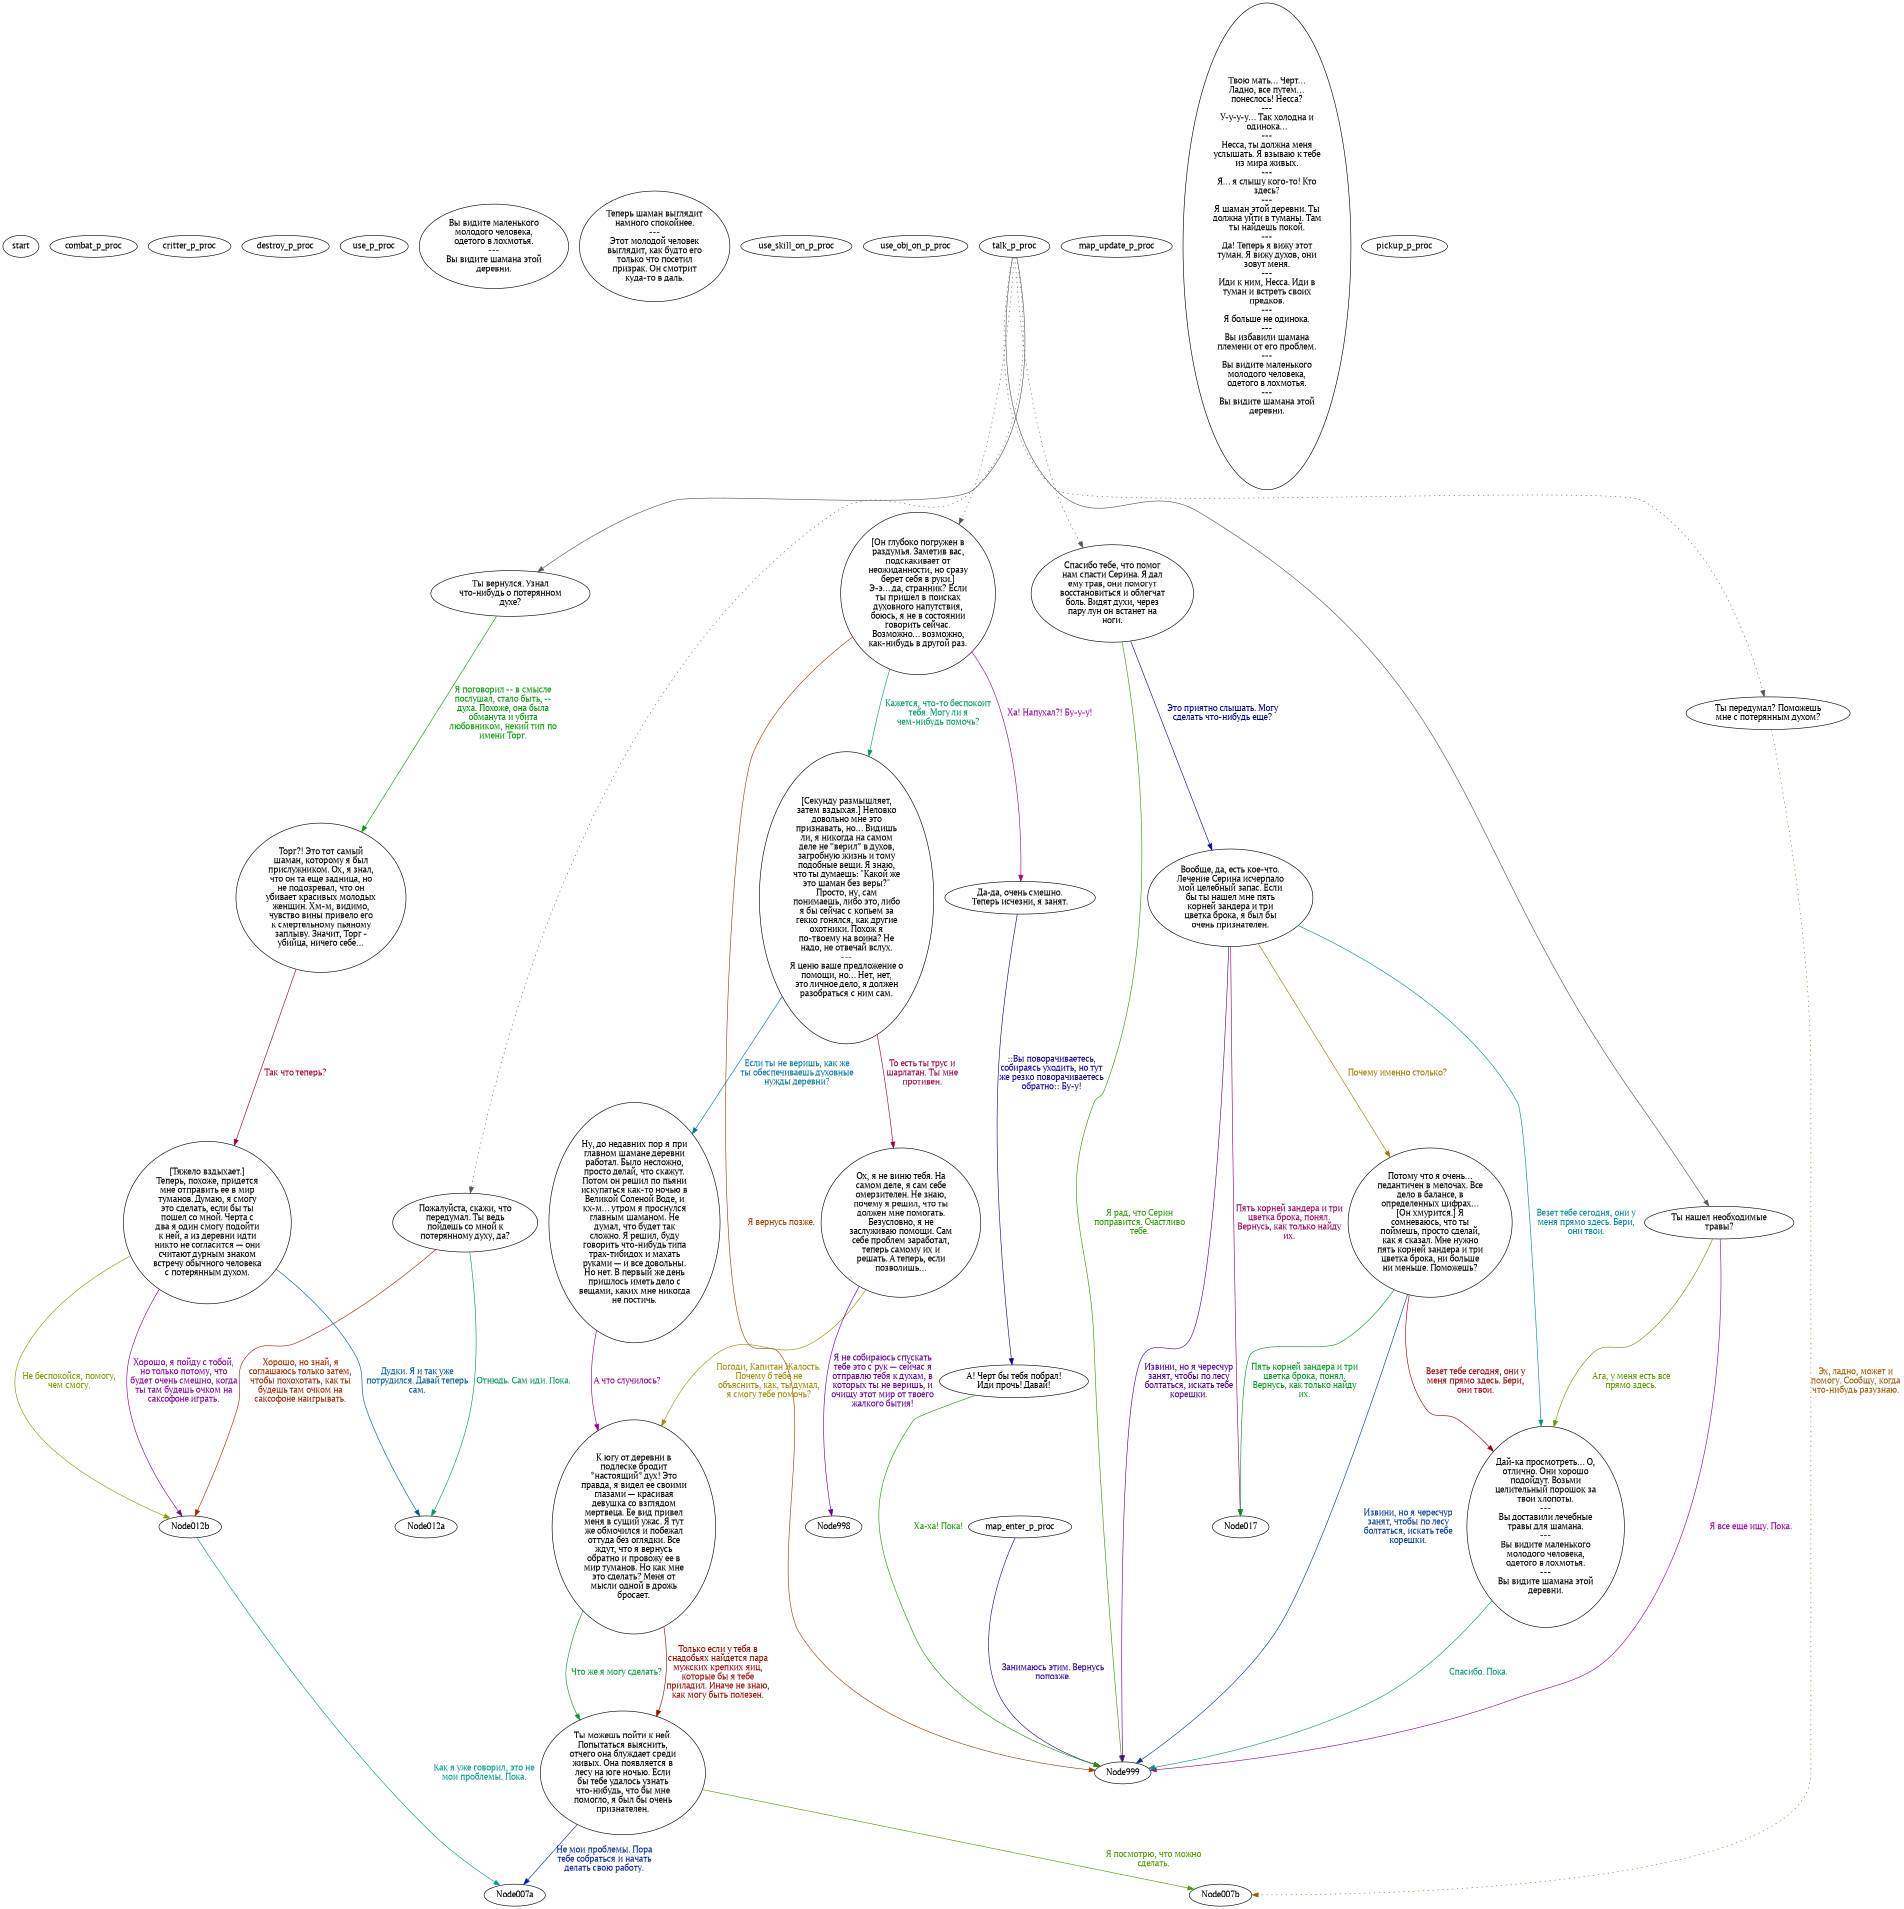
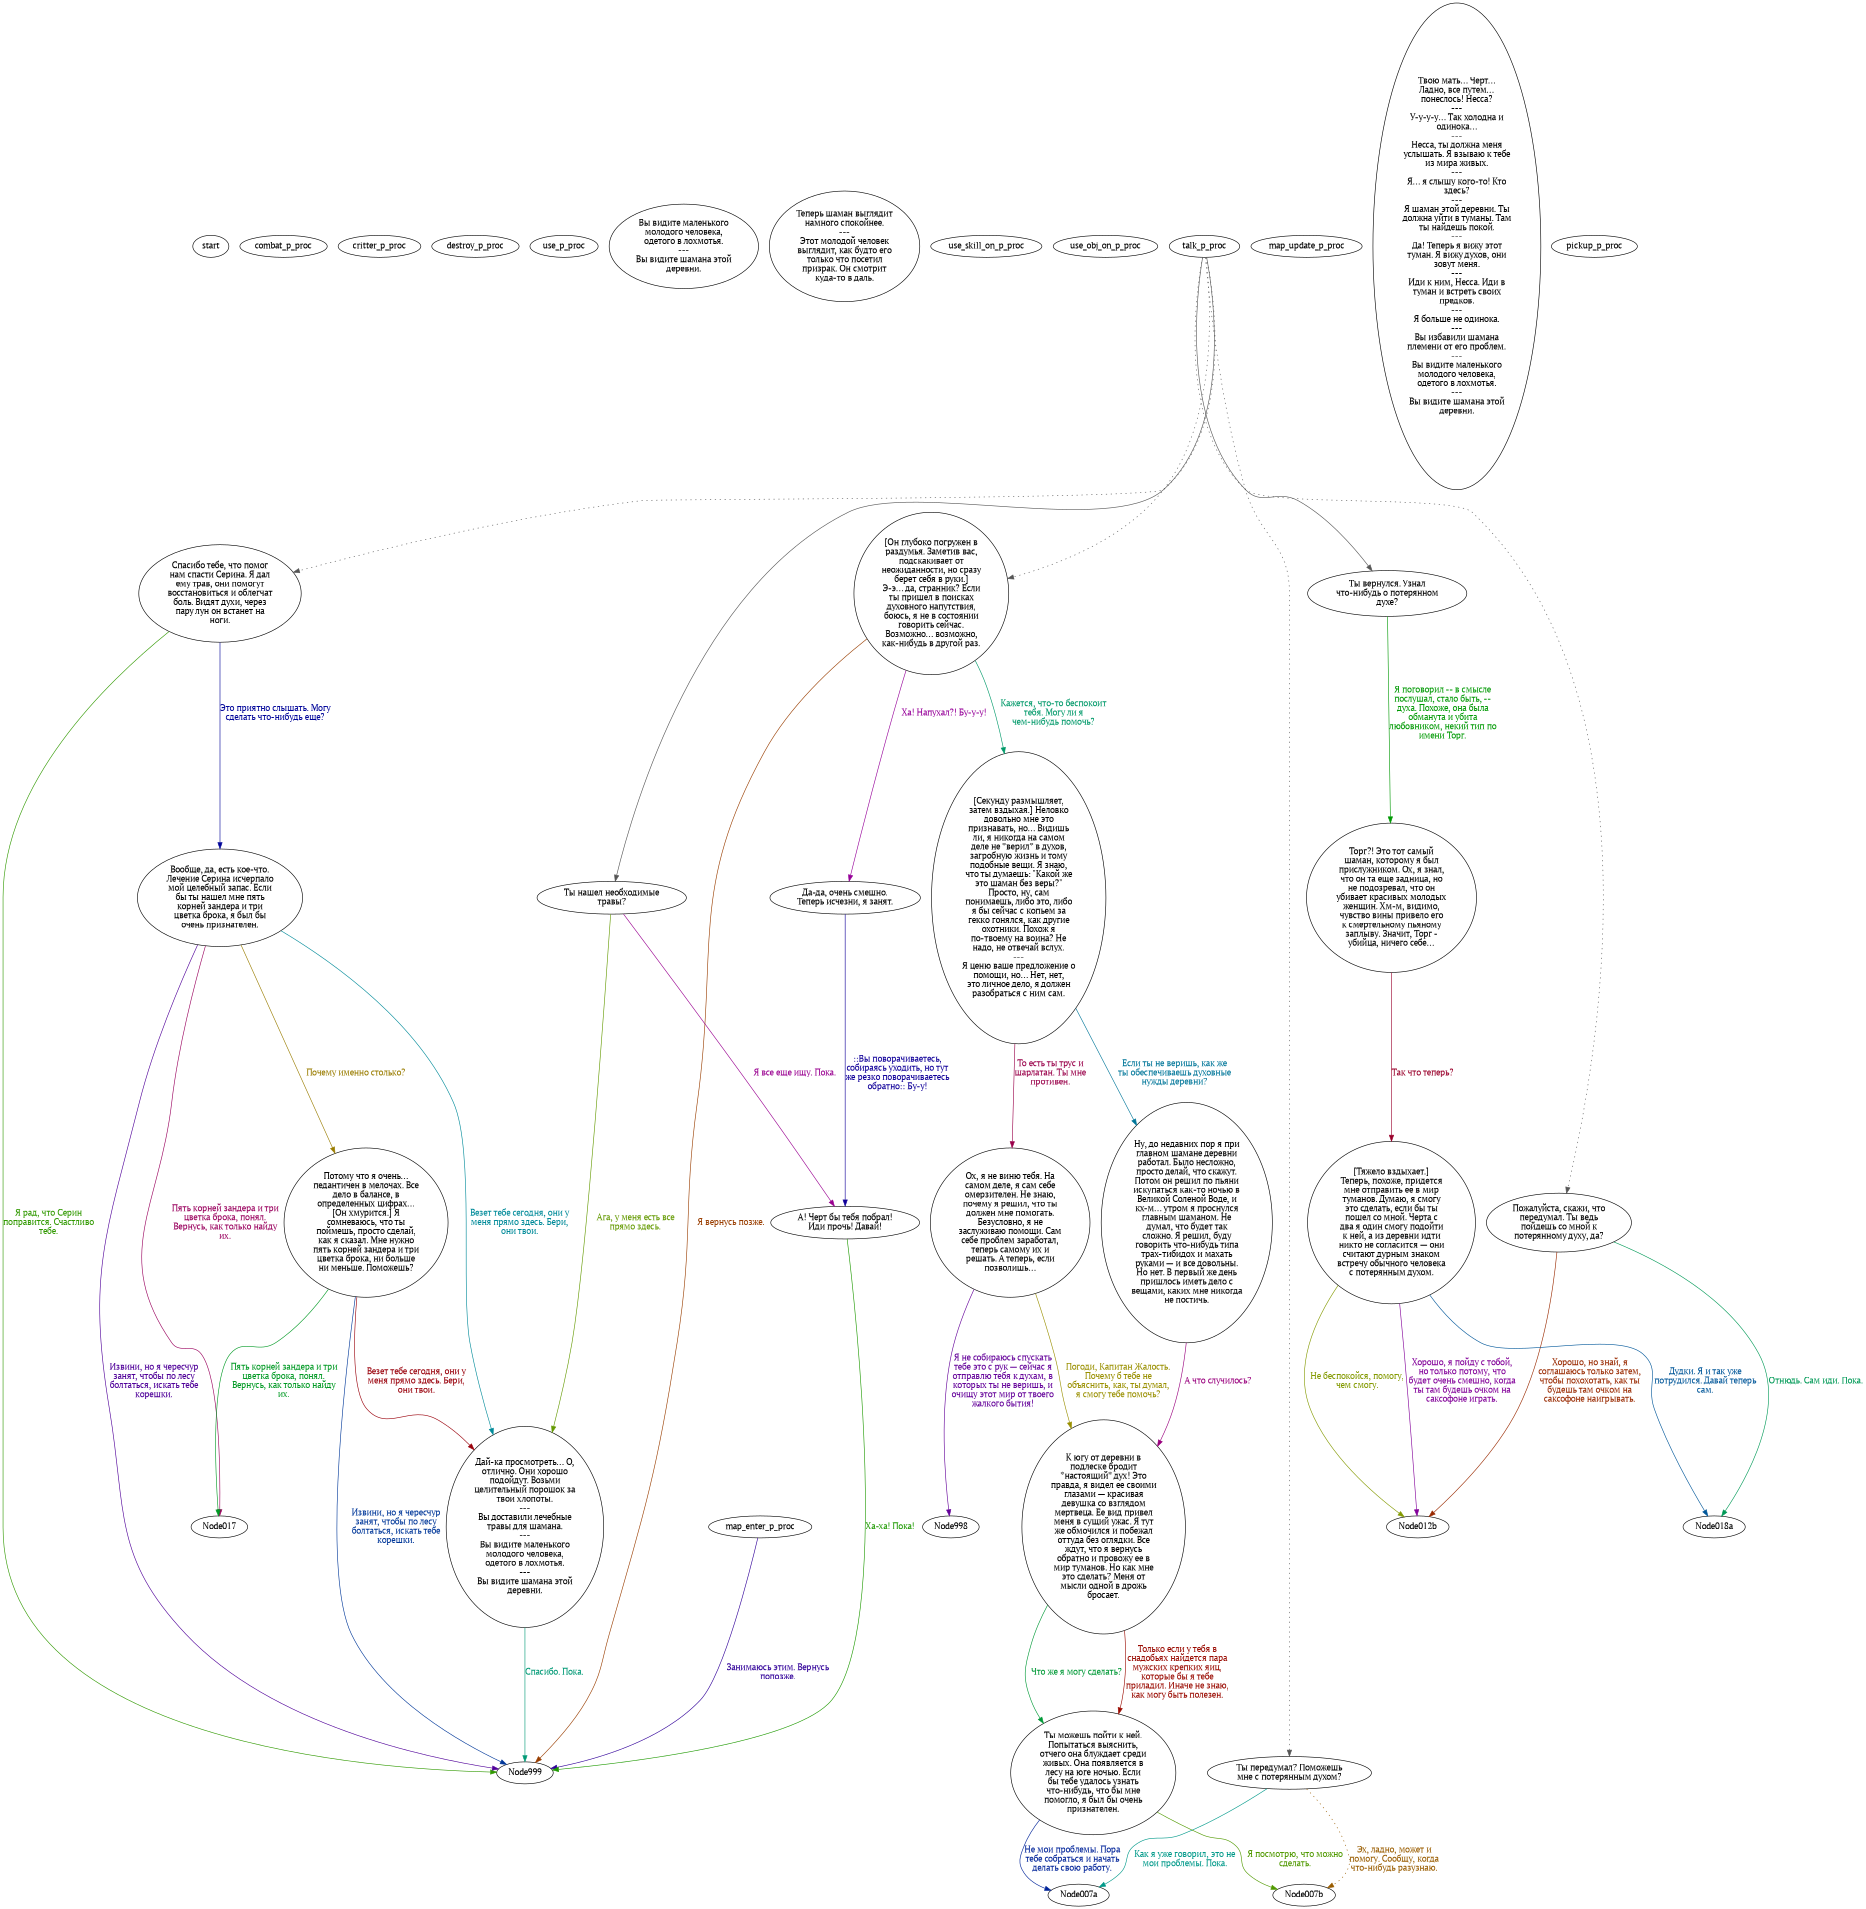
(426, 1527) -> (1714, 1527)
(1599, 1666) -> (729, 1057)
(332, 1722) -> (1180, 1835)
